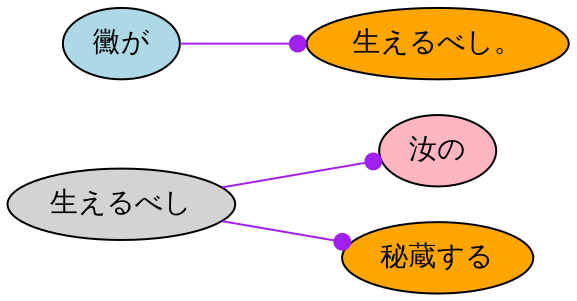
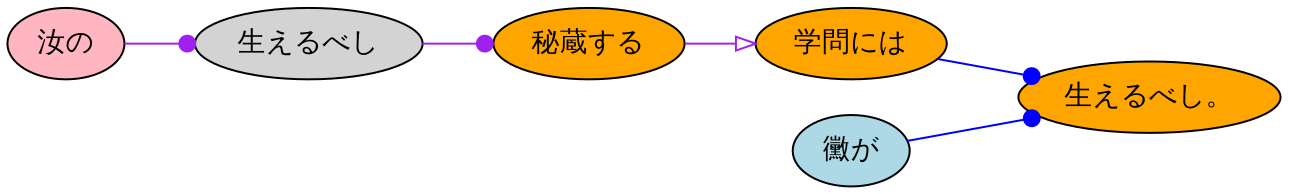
(235, 44) -> (965, 130)
none -> (851, 44)
(294, 175) -> (152, 44)
